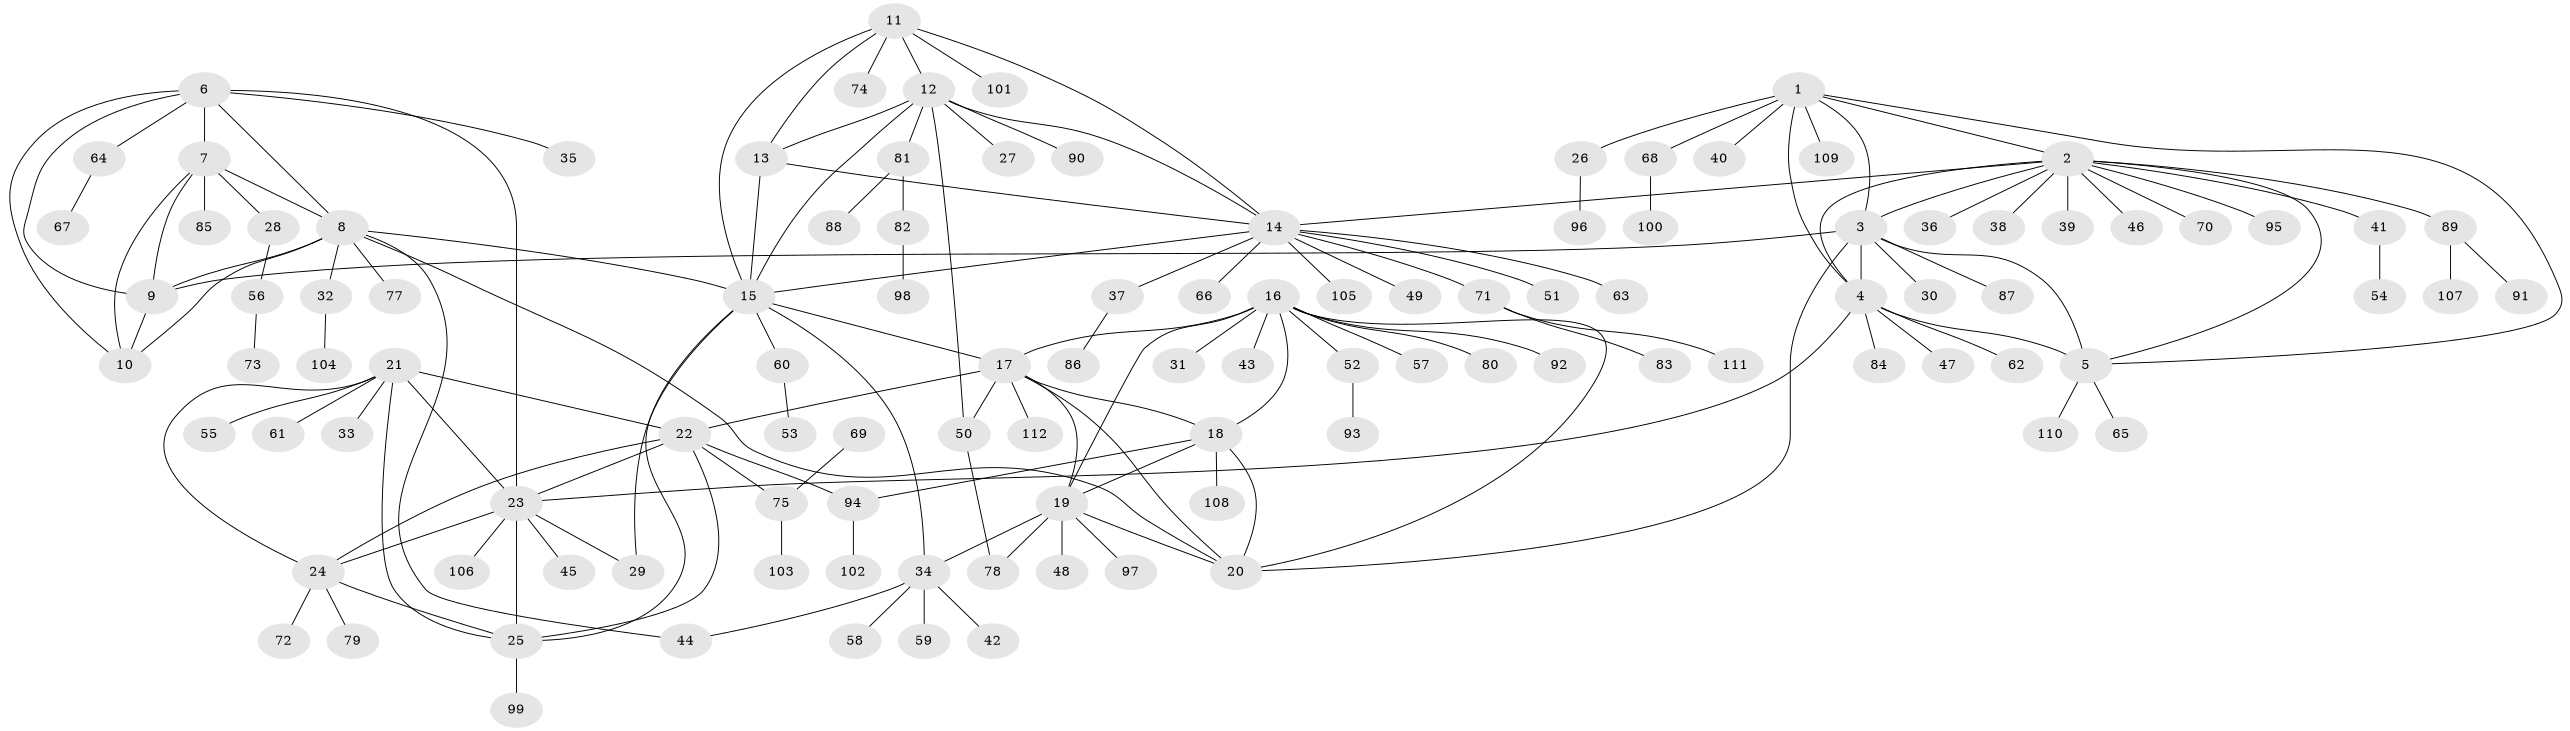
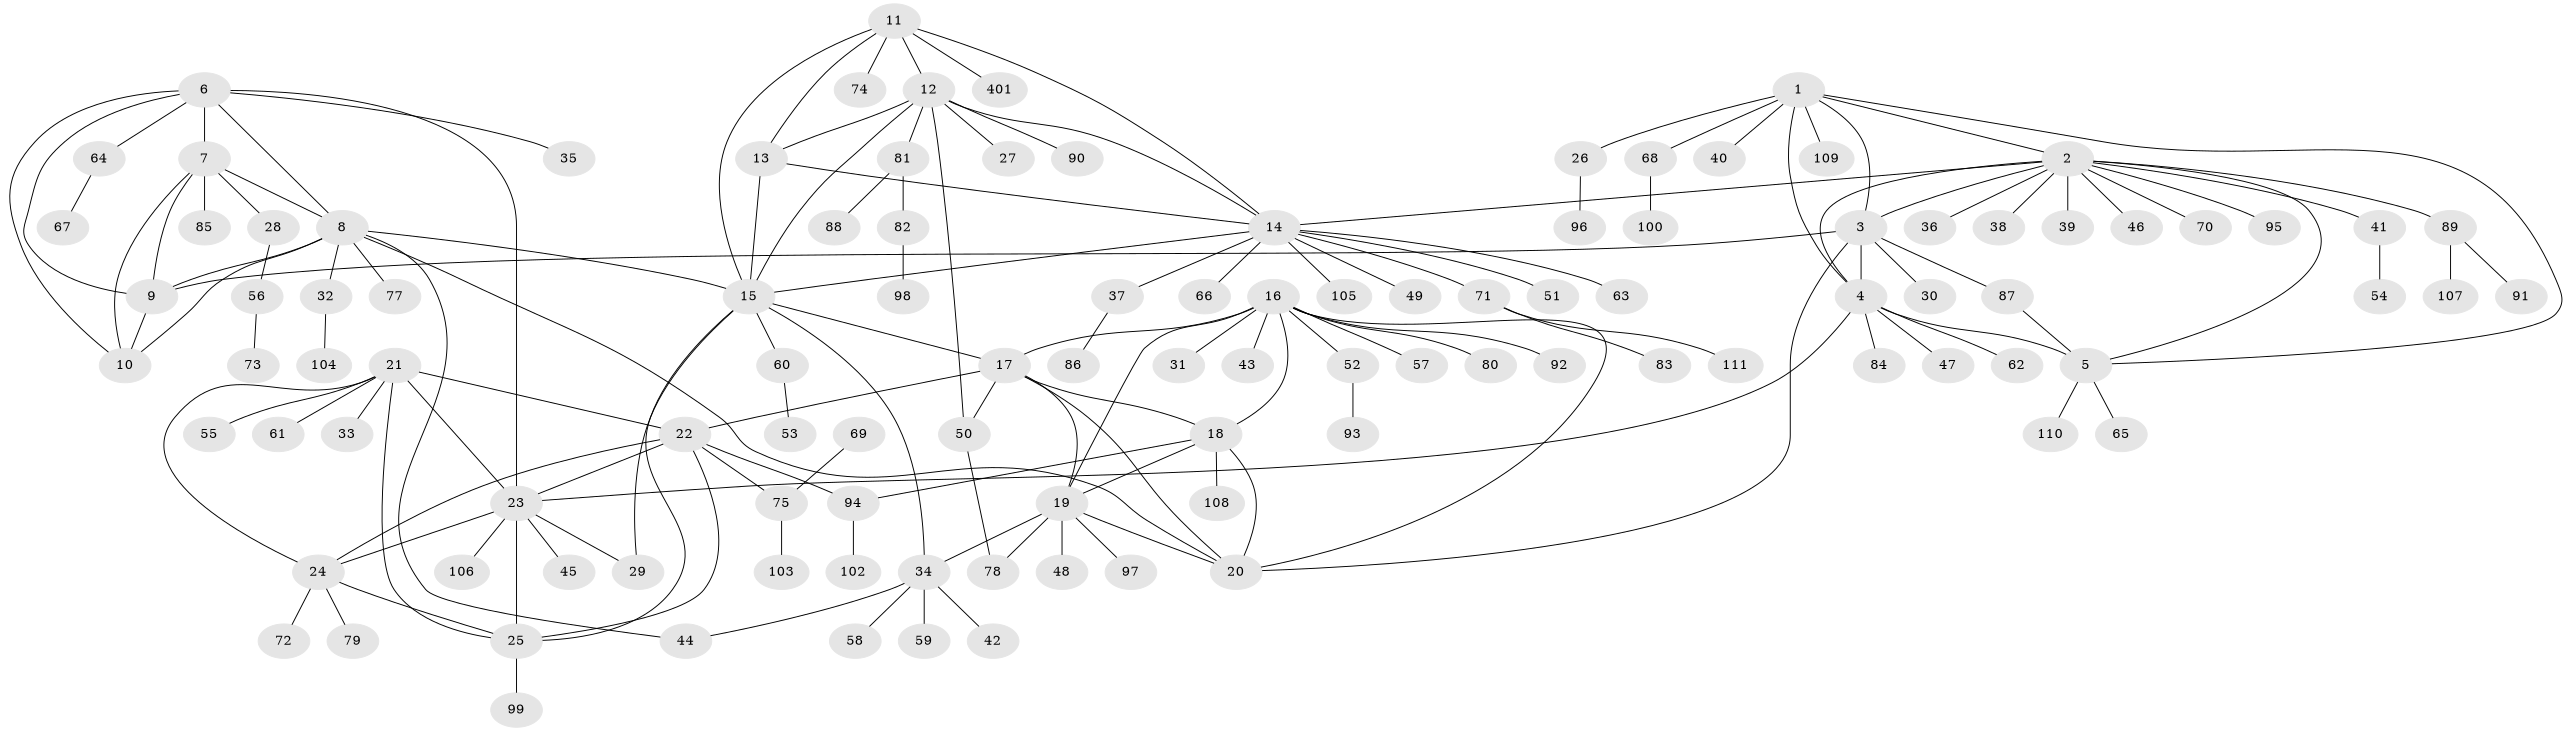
(1000, 90) -> (1000, 90)
(2003, 259) -> (2047, 331)
(1035, 434) -> none
